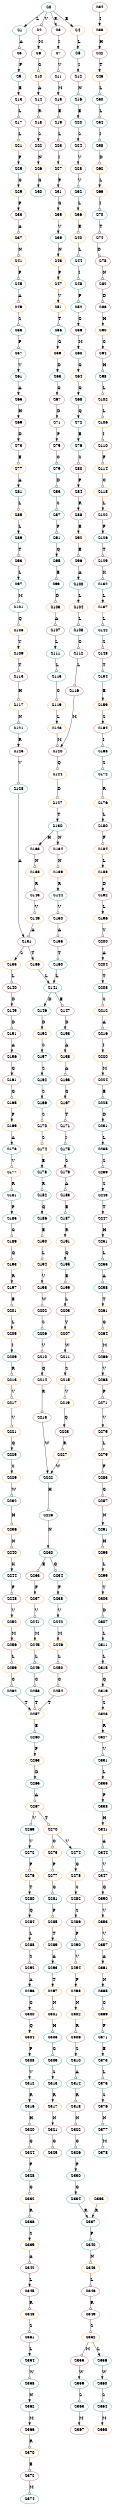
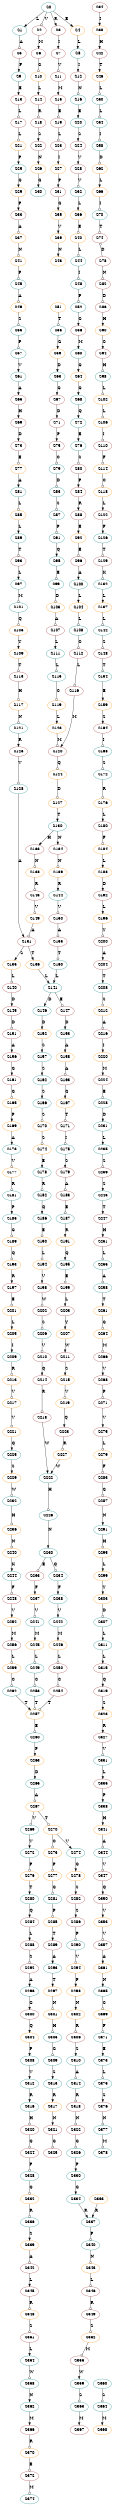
(40, 88) -> (40, 88)
(58, 238) -> (58, 238)
(97, 249) -> (101, 251)
(58, 284) -> none
(102, 2361) -> none
